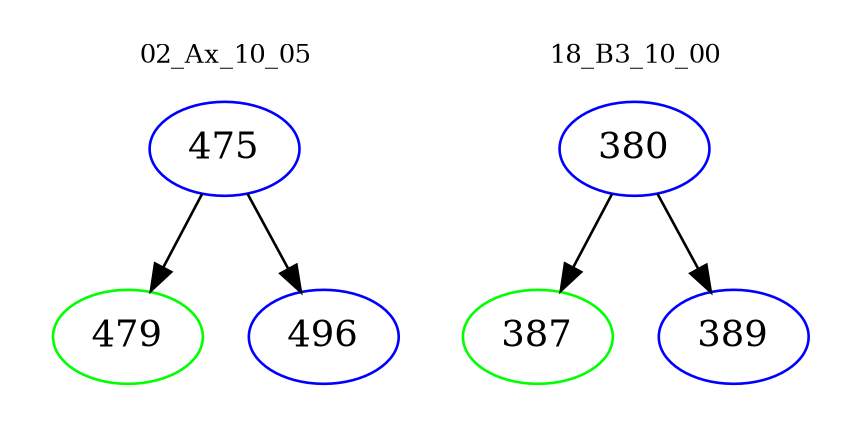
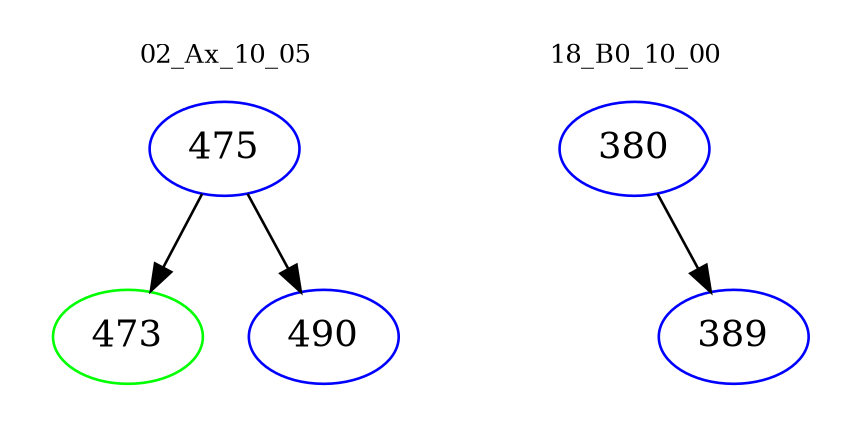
(636, 56) -> (636, 56)
(128, 337) -> (128, 337)
(324, 337) -> (324, 337)
(538, 337) -> none
